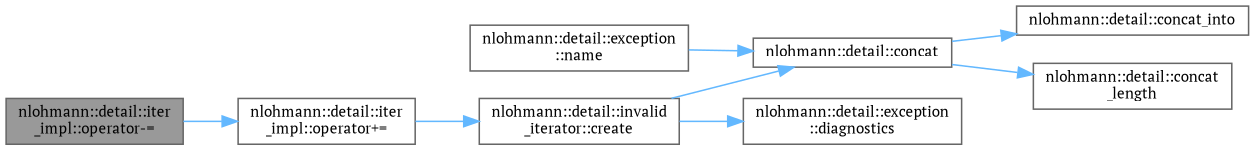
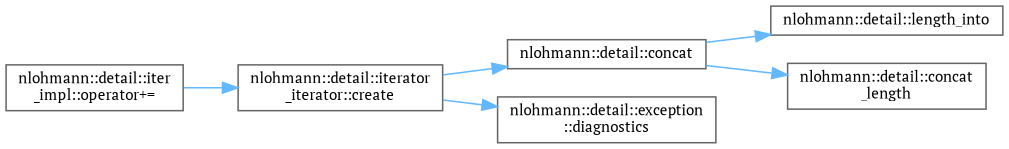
(1133, 21) -> (887, 21)
(579, 48) -> none
(95, 121) -> none
(579, 121) -> (340, 88)
